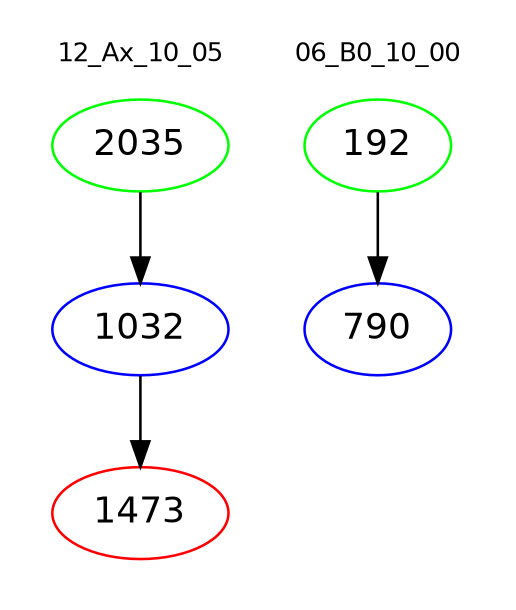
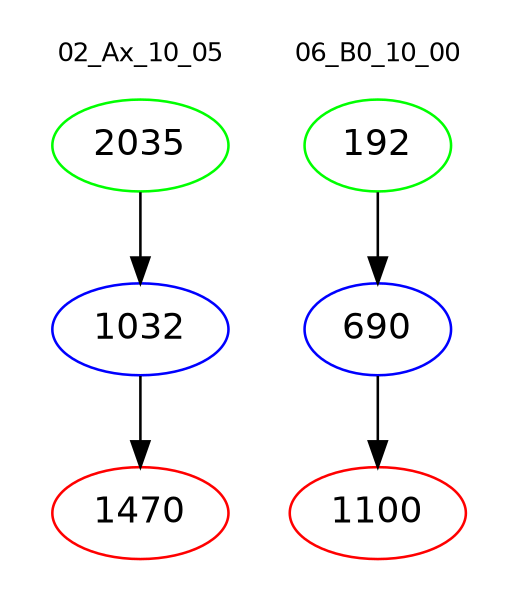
(140, 55) -> (140, 55)
(378, 329) -> (378, 329)
(140, 513) -> (140, 513)
none -> (378, 513)
